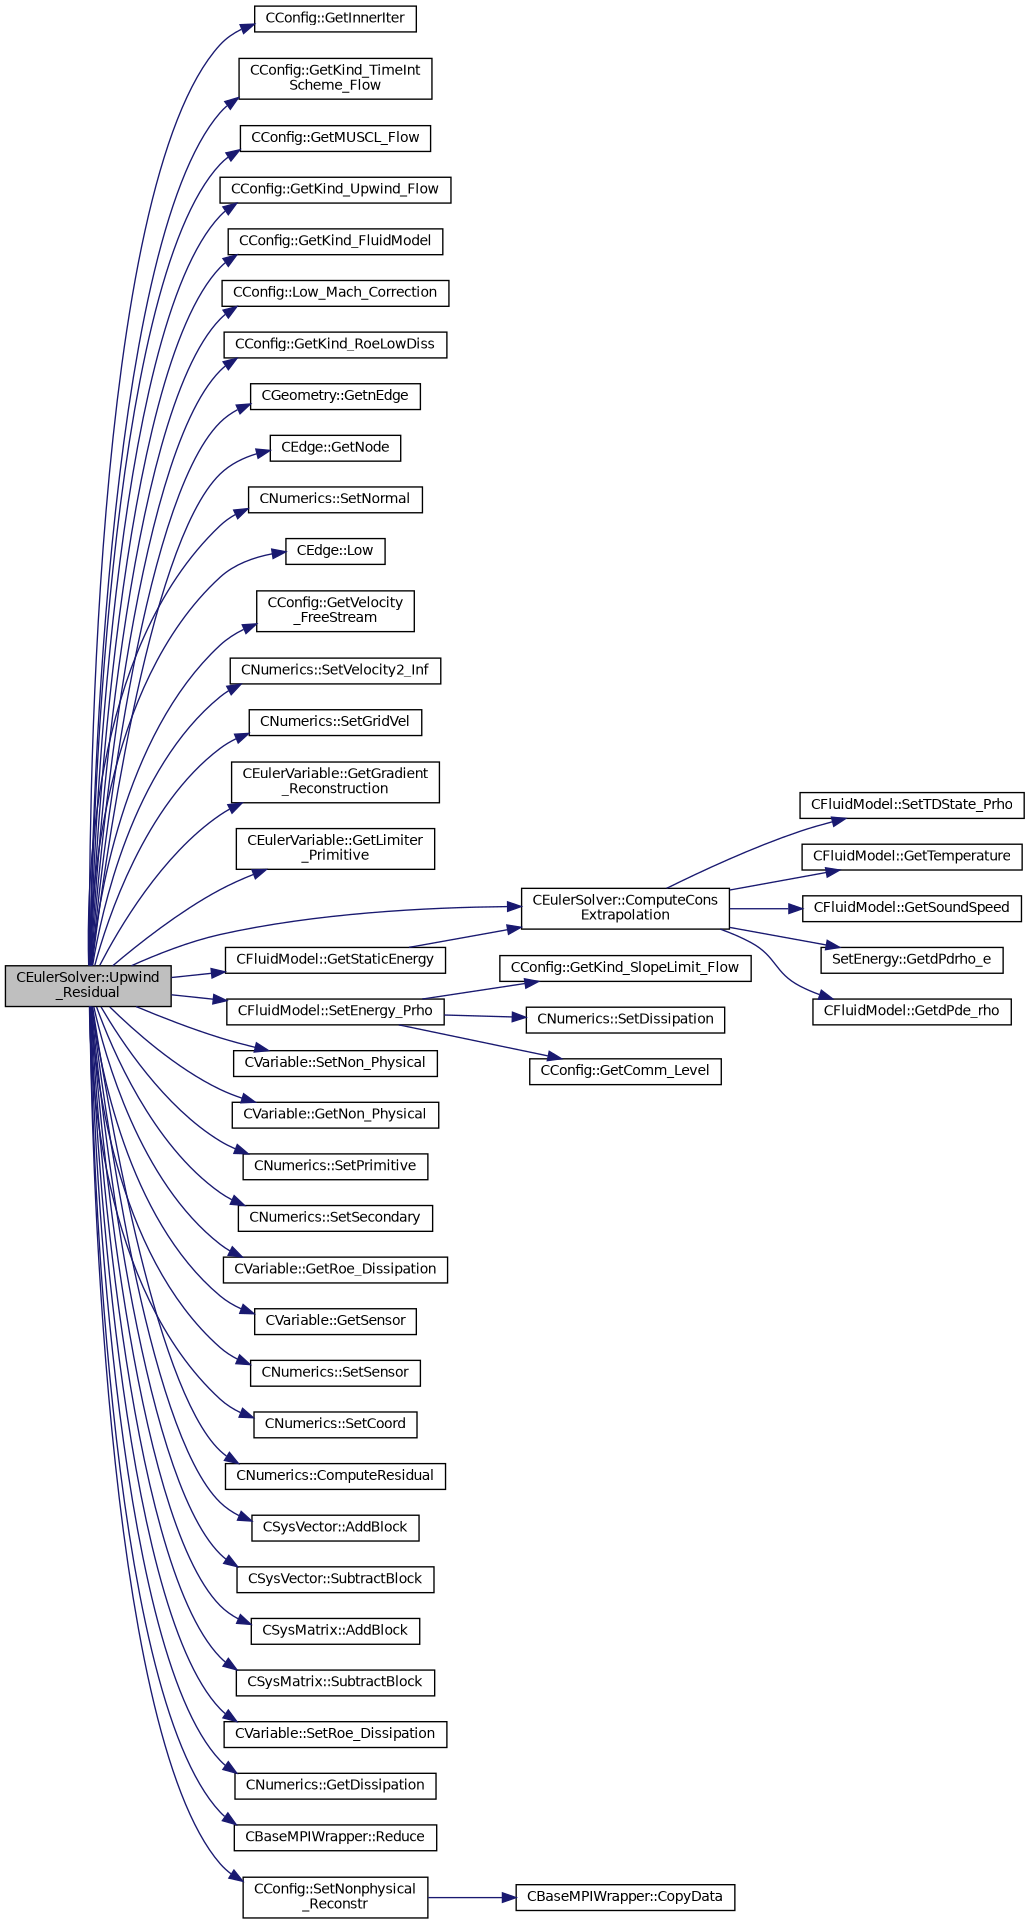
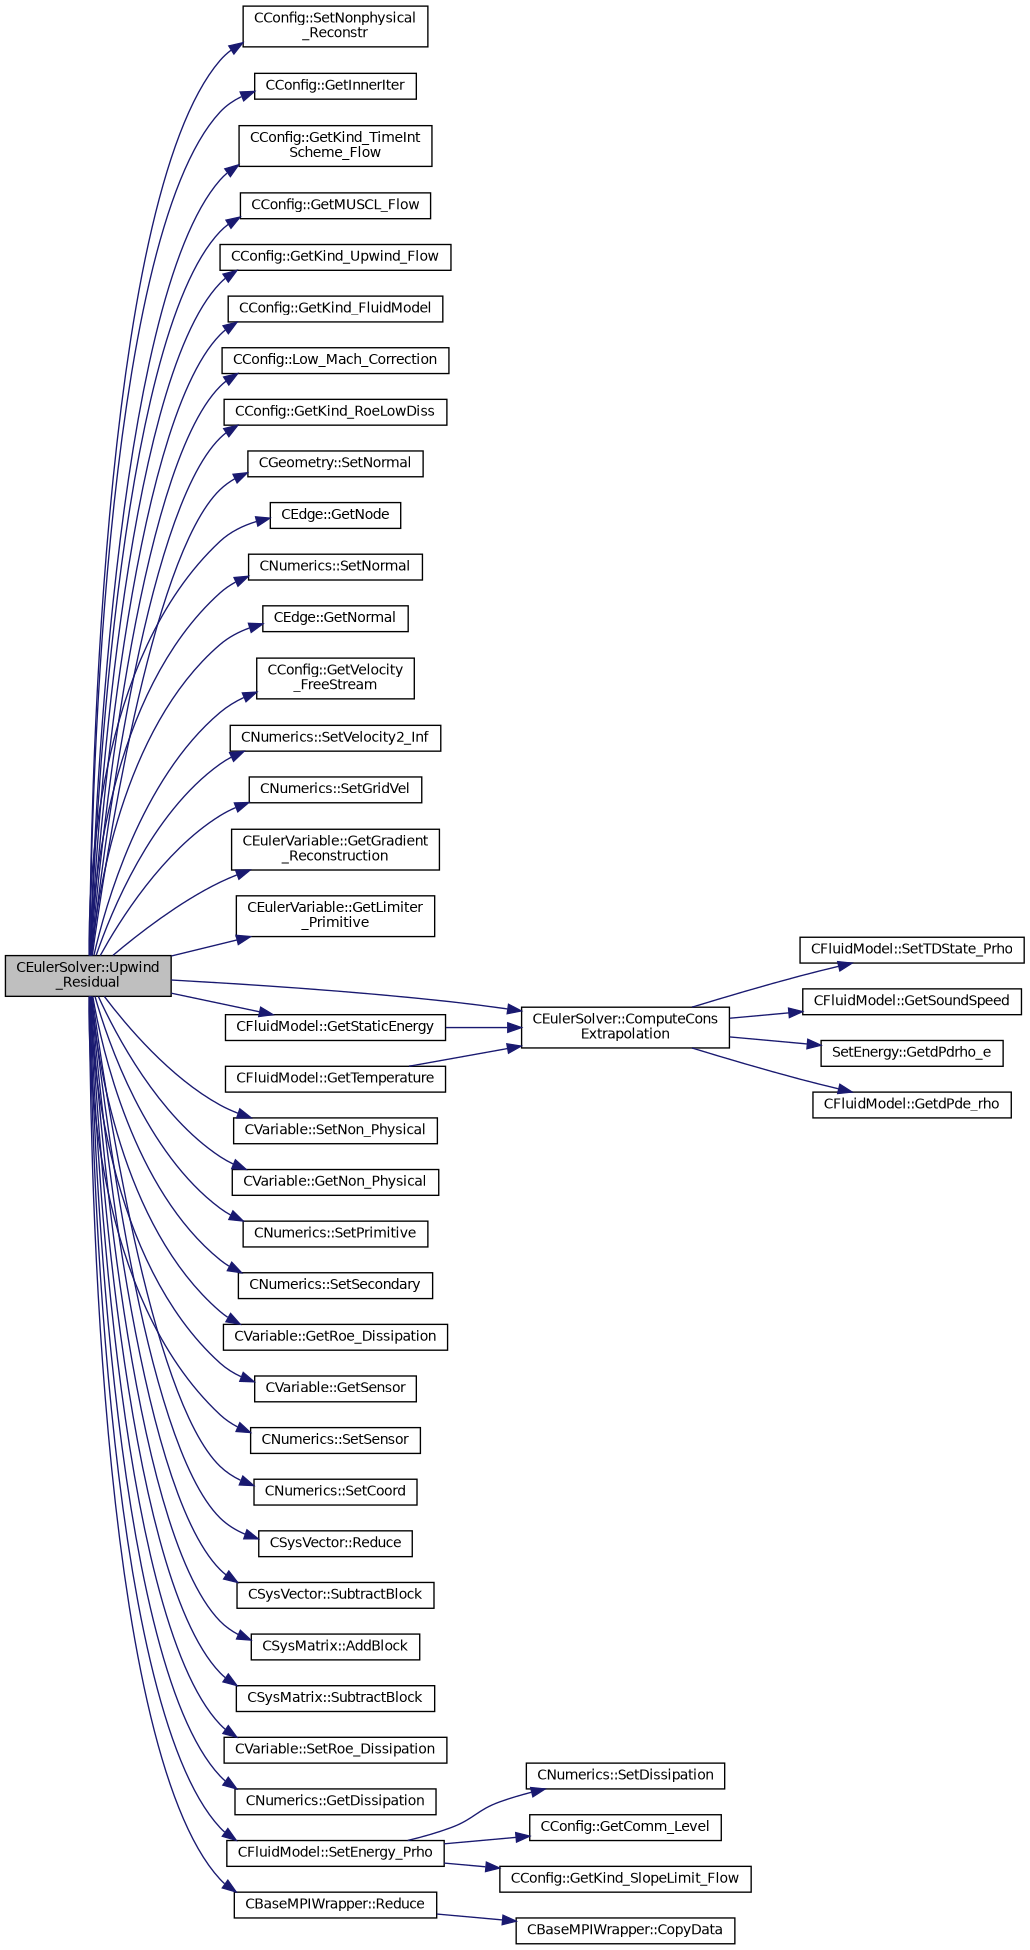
(336, 397) -> (336, 464)
(336, 551) -> (336, 619)
(778, 881) -> (458, 1057)
(336, 1477) -> none
(336, 1528) -> (336, 1544)
(465, 1898) -> (469, 1917)
